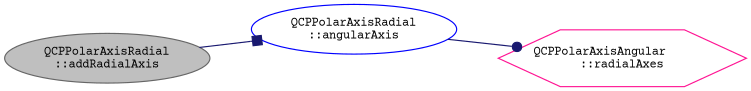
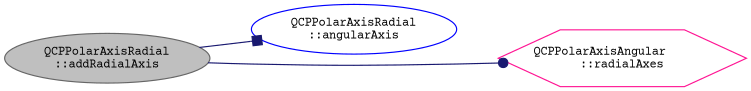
(480, 43) -> (353, 65)
